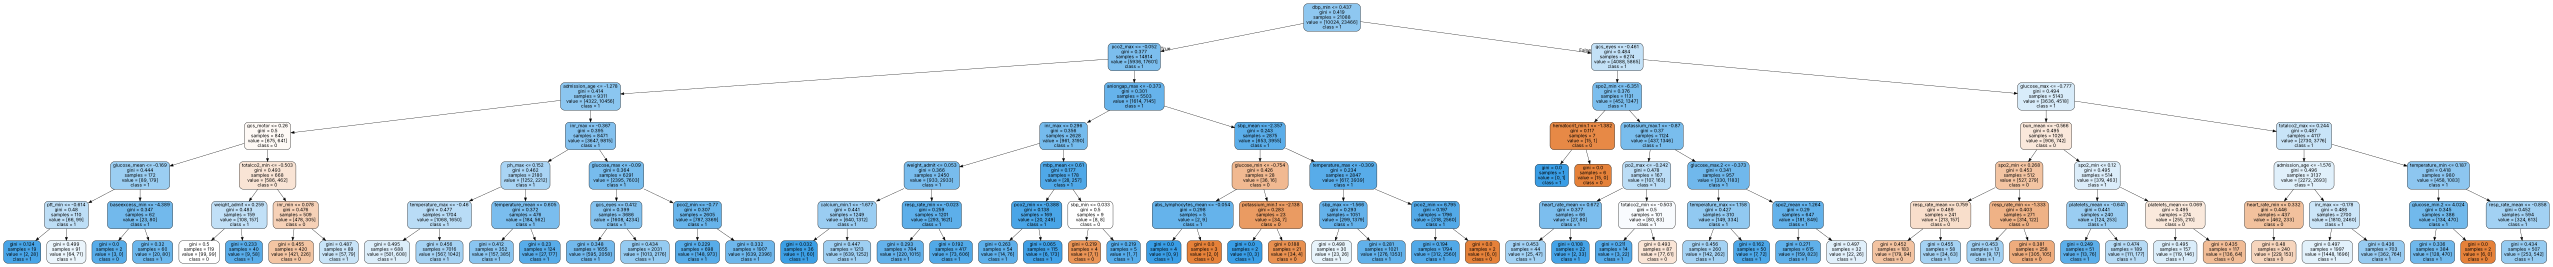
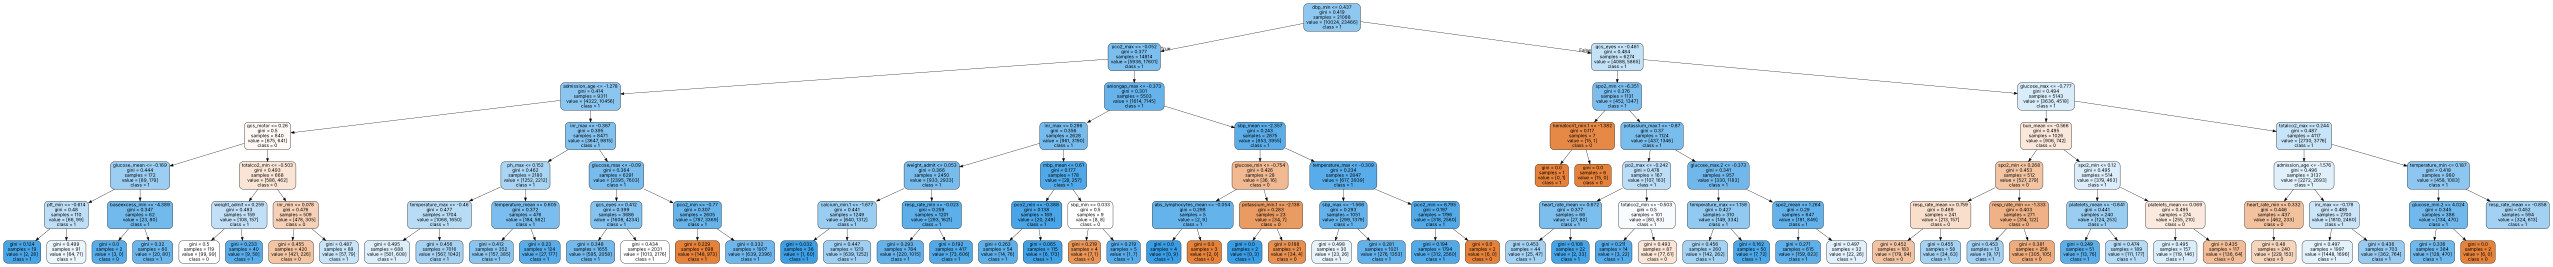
(1552, 175) -> (1552, 175)
(645, 252) -> (645, 252)
(697, 252) -> (697, 252)
(2524, 252) -> none
